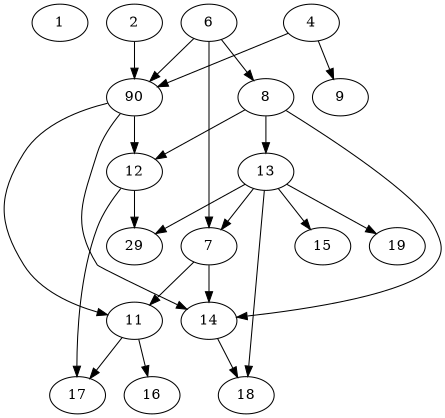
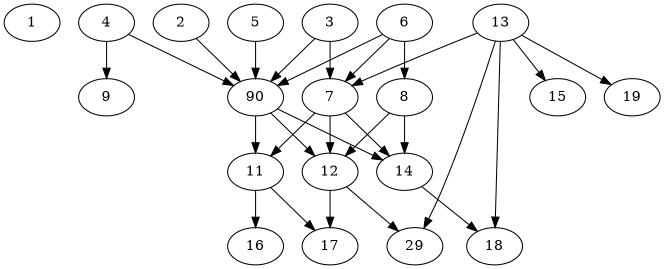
none -> (256, 23)
none -> (330, 23)
none -> (330, 127)
(266, 129) -> none
